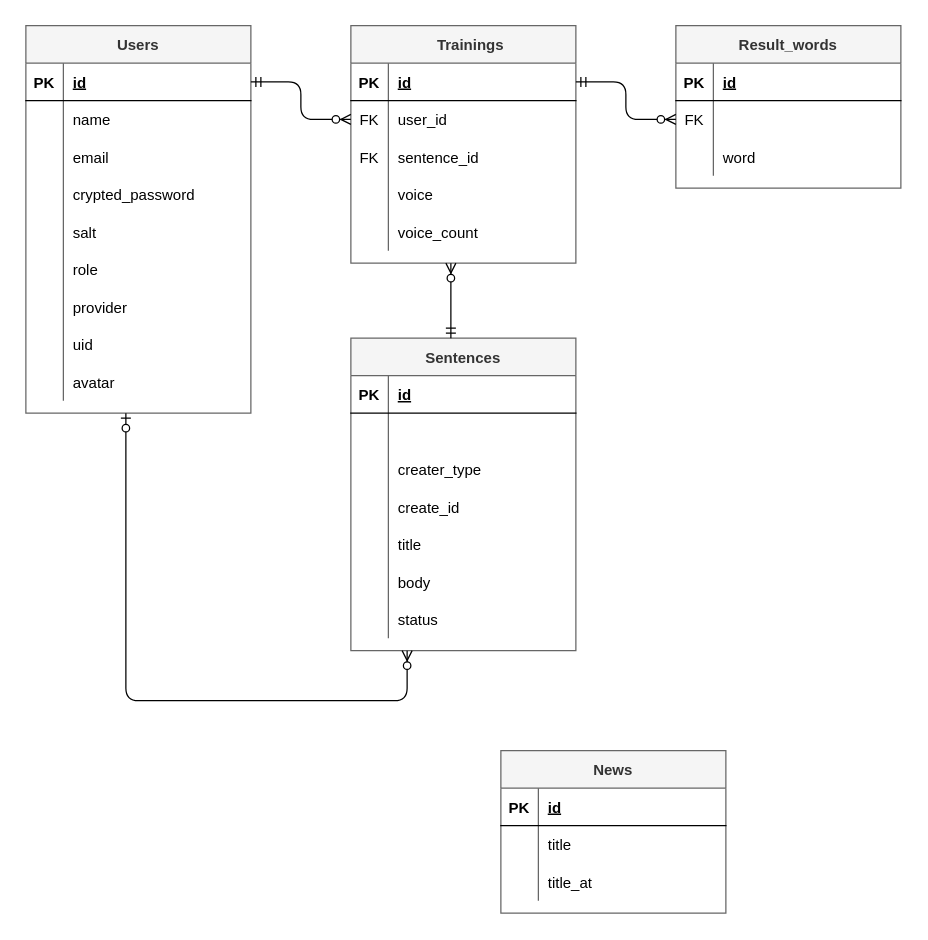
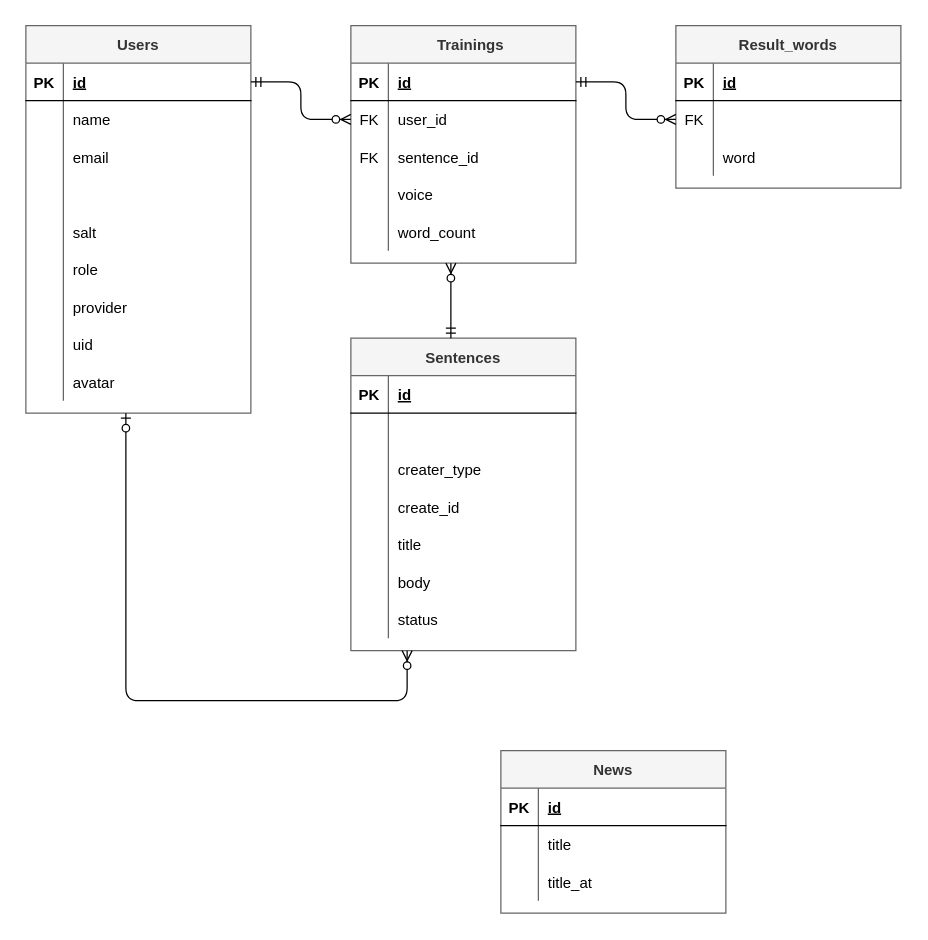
(157, 194) -> none
(442, 233) -> (440, 233)
